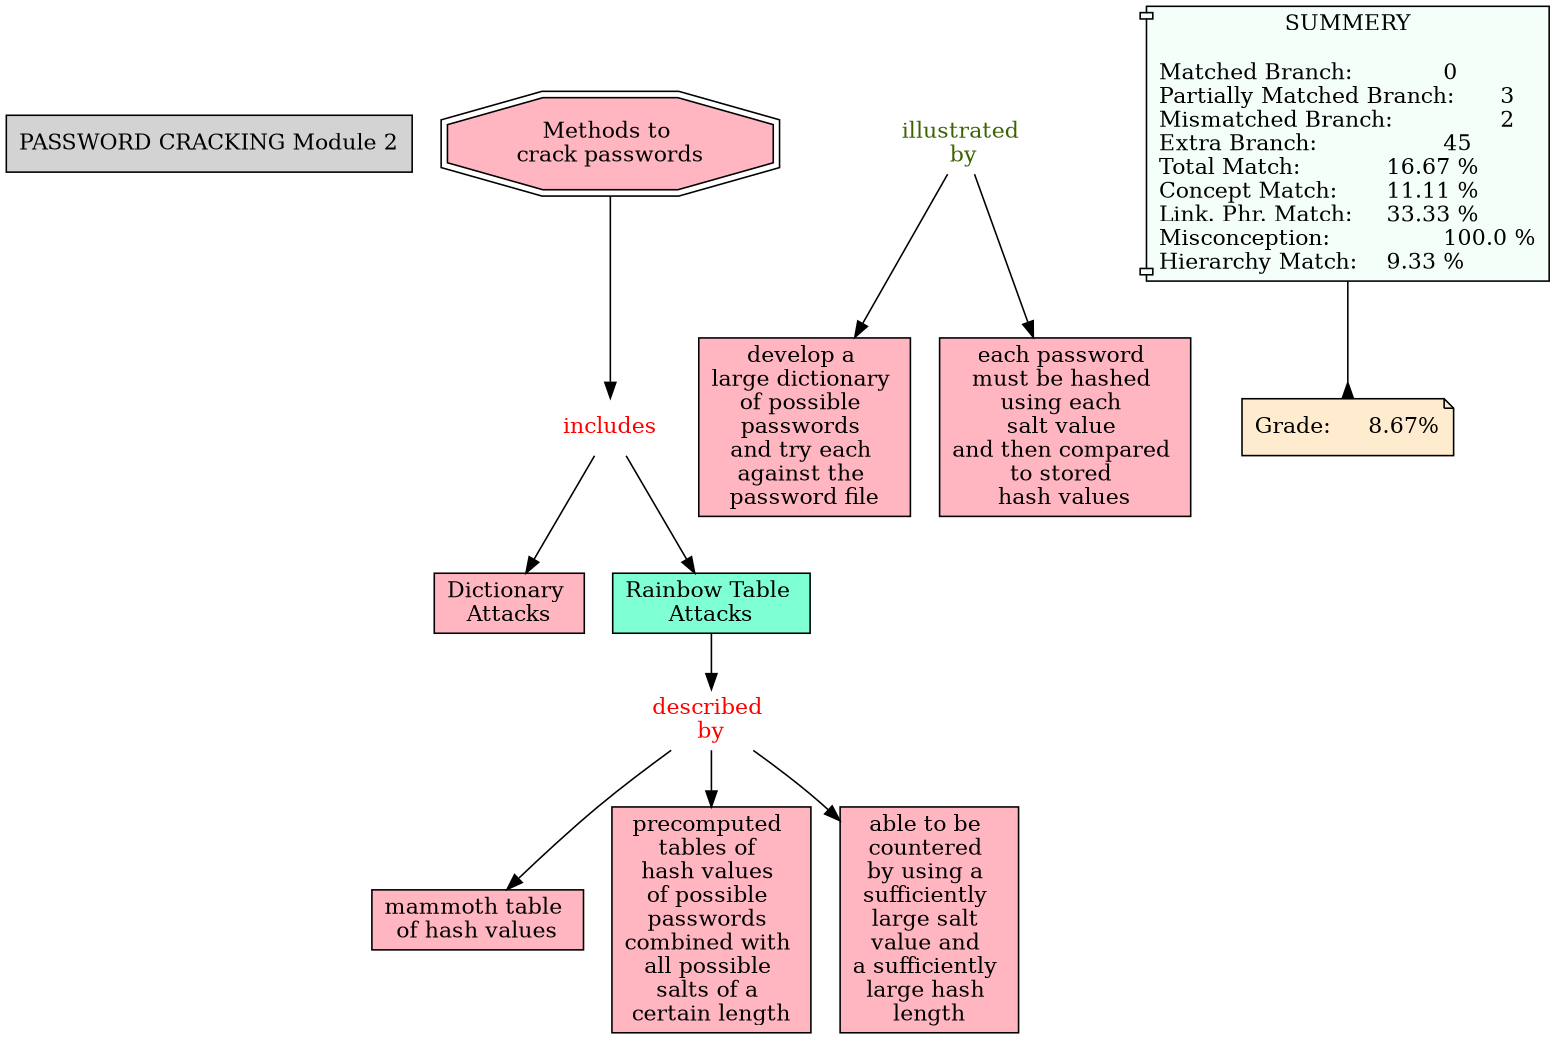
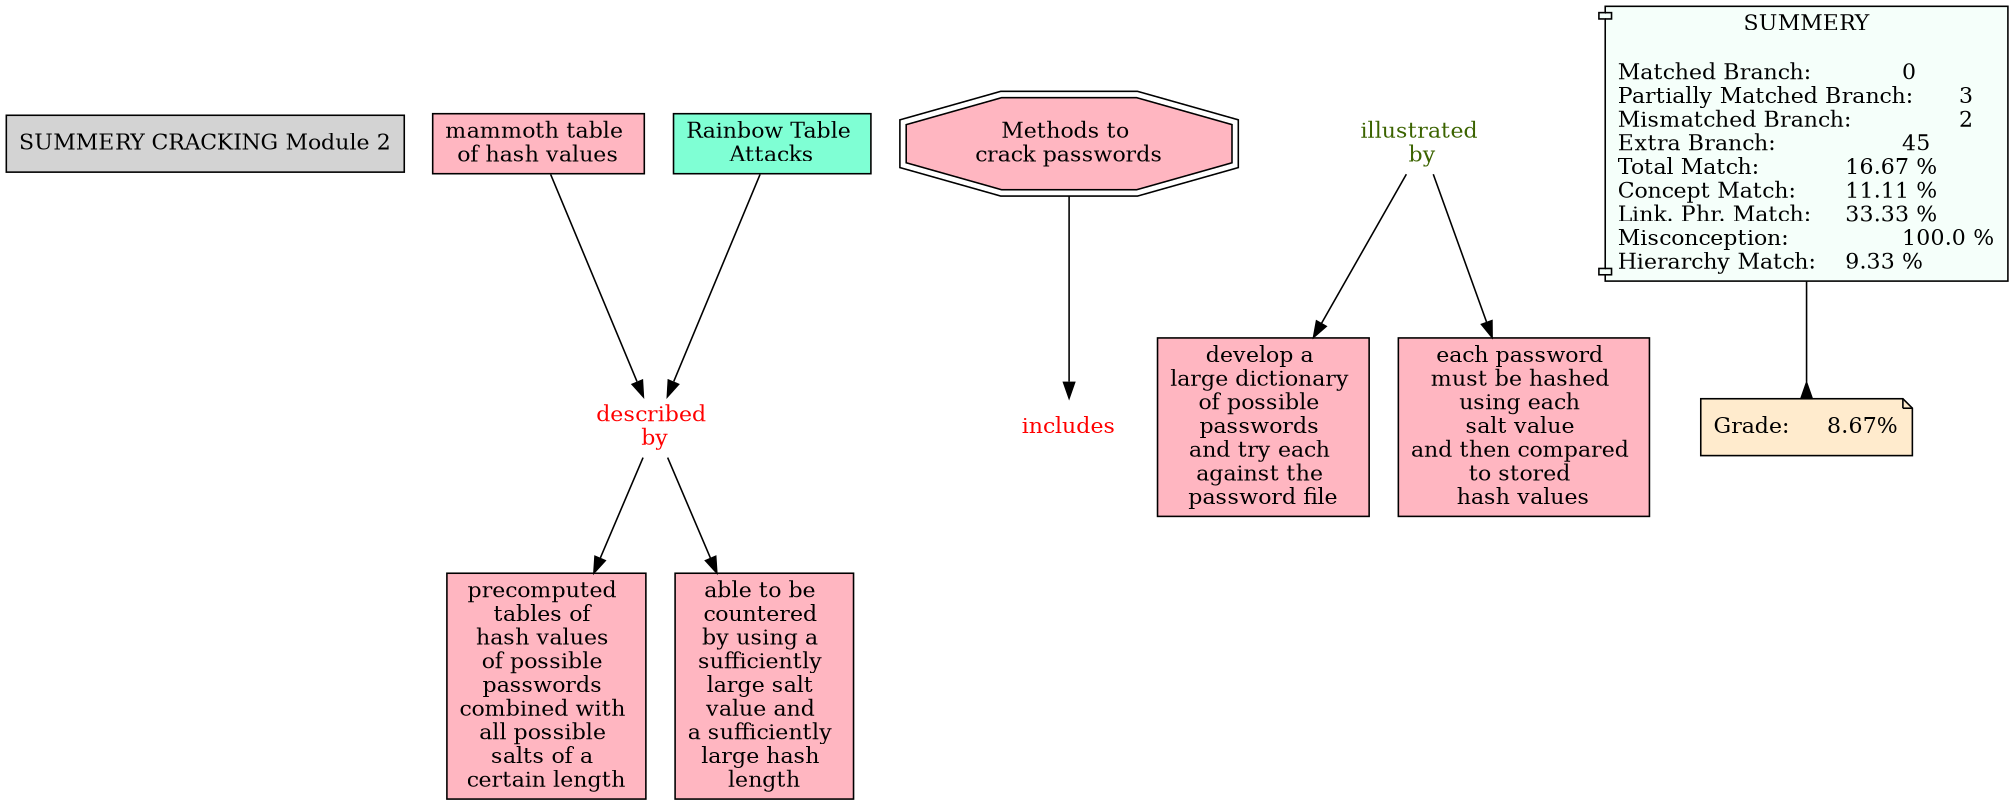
(209, 144) -> (205, 144)
(656, 507) -> none
(509, 603) -> none
(593, 811) -> (594, 278)
